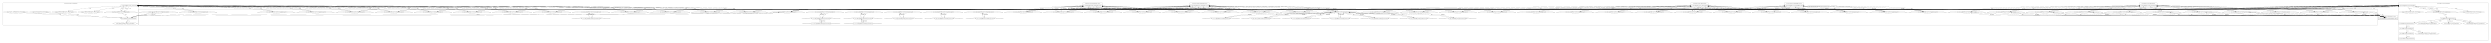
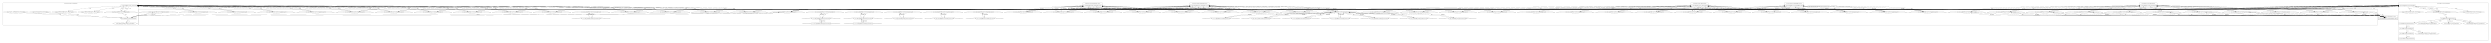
none -> (237, 12)
